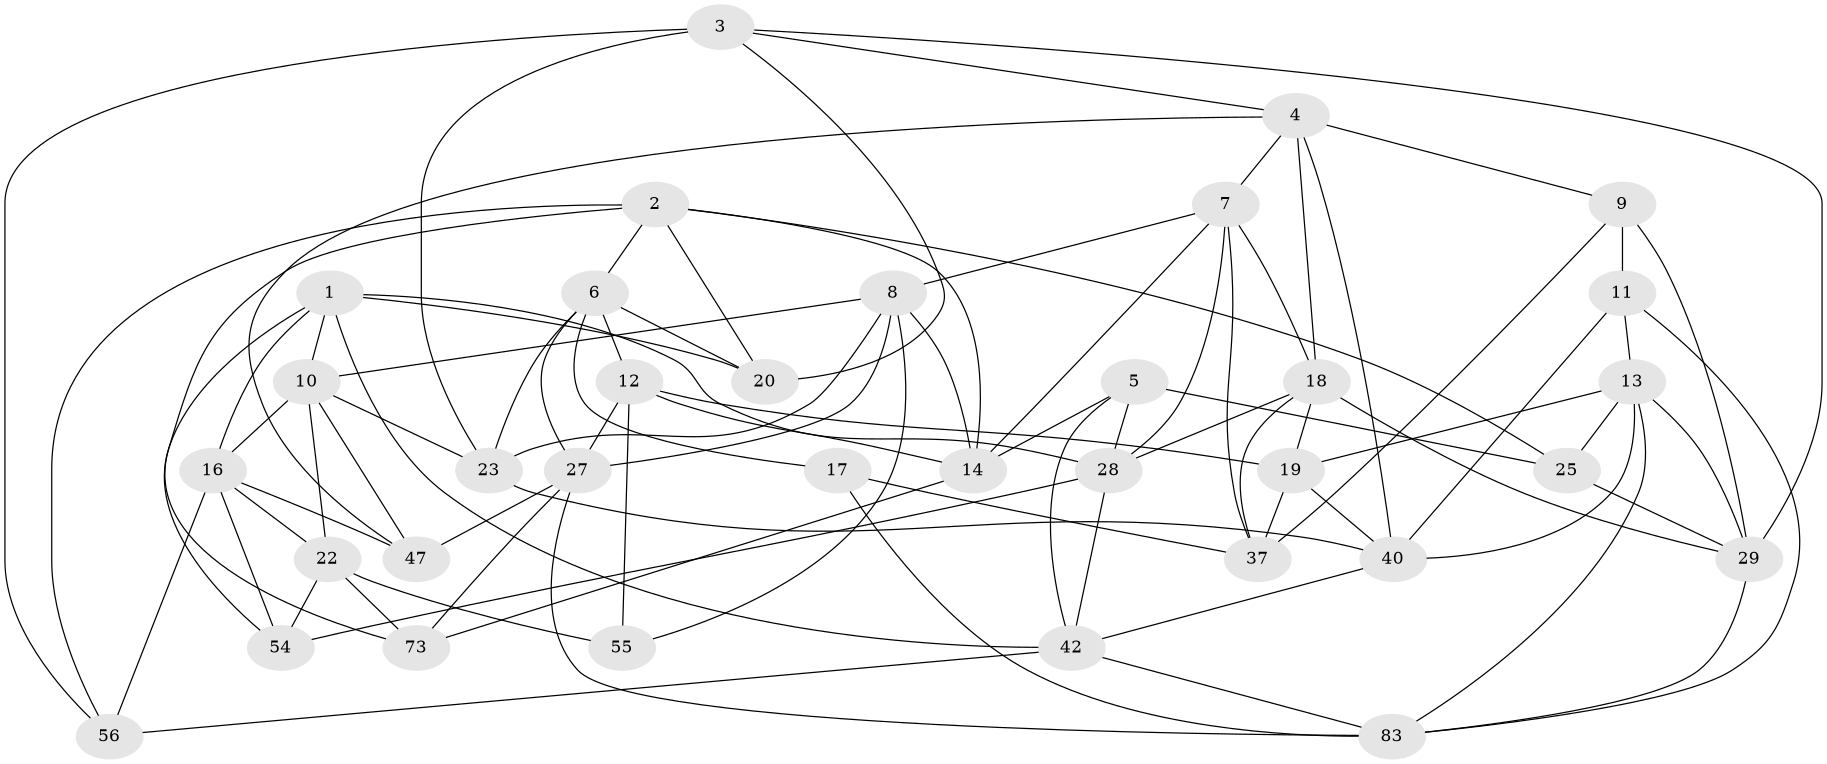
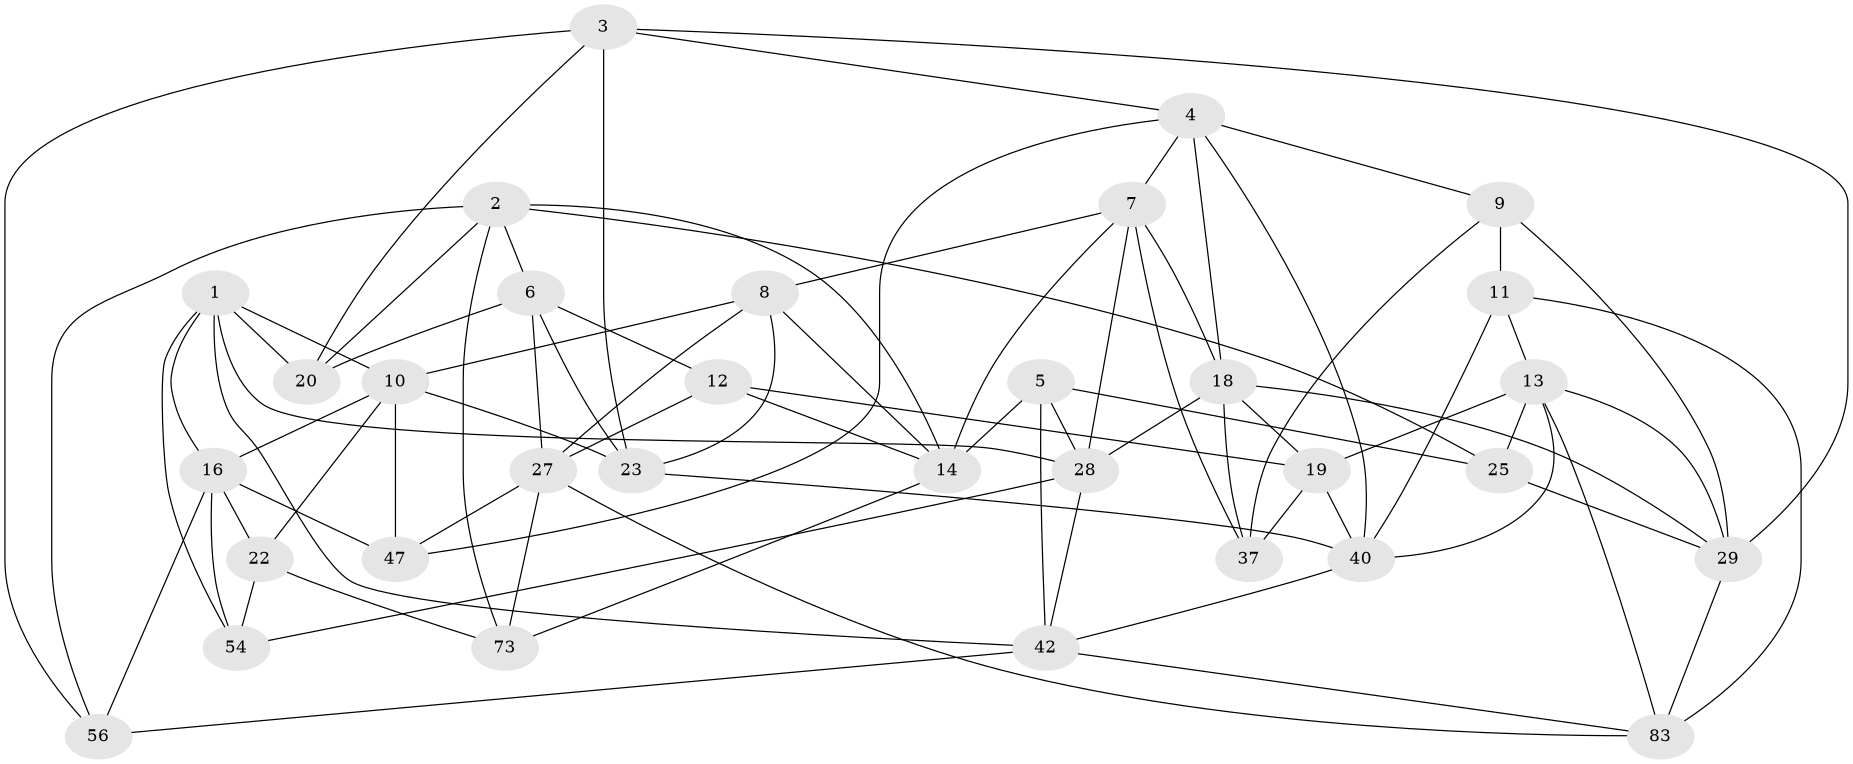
(838, 471) -> none
(622, 648) -> none
